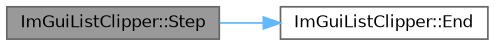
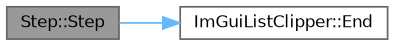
(113, 23) -> (63, 23)
